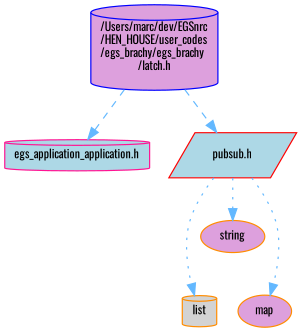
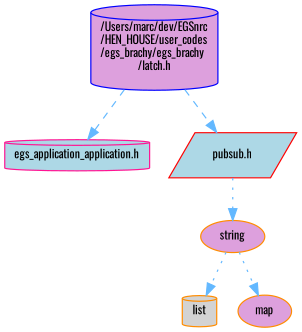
(188, 228) -> (219, 268)
(277, 228) -> (246, 268)
